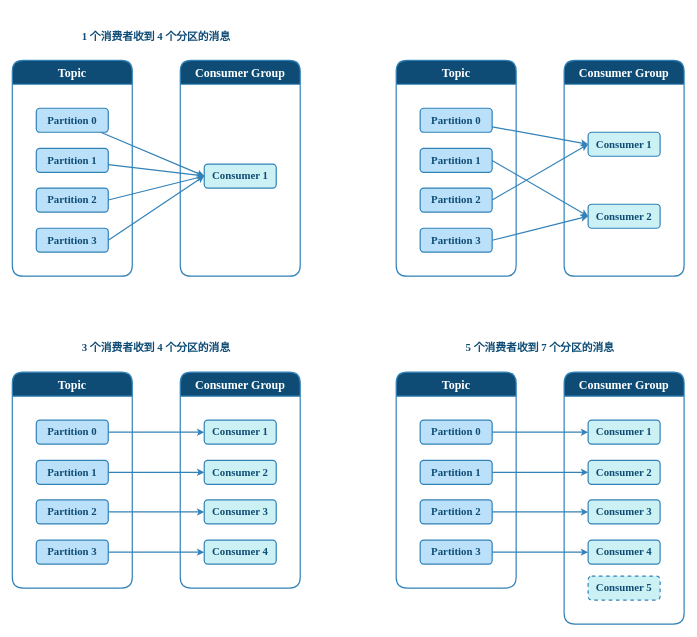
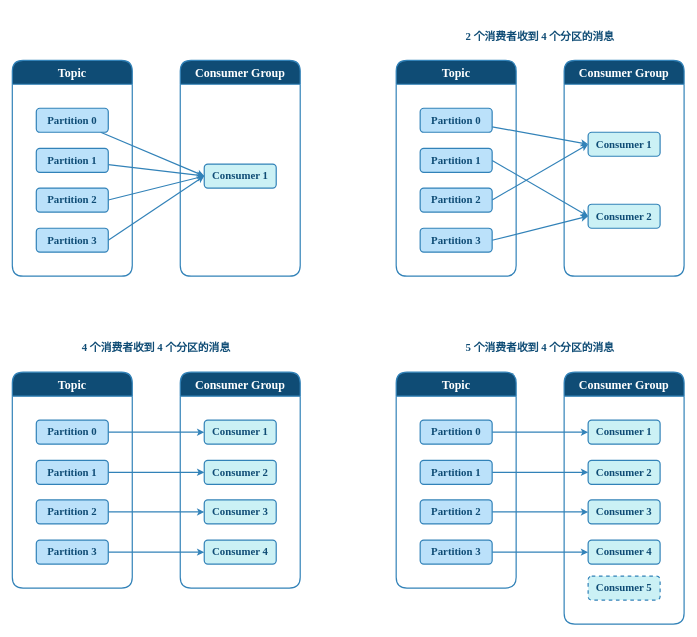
(156, 36) -> none
none -> (540, 36)
(156, 348) -> (156, 348)
(540, 348) -> (540, 348)
